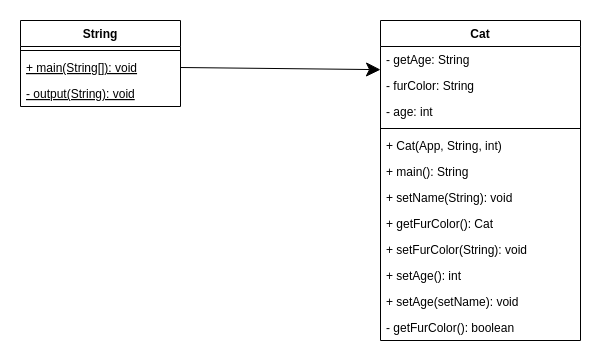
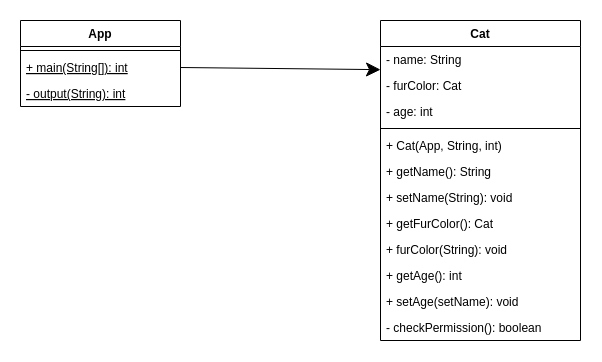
(100, 34) -> (100, 34)
(434, 60) -> (427, 60)
(91, 68) -> (87, 68)
(439, 86) -> (430, 86)
(92, 94) -> (89, 94)
(432, 172) -> (444, 172)
(467, 250) -> (457, 250)
(430, 276) -> (430, 276)
(459, 328) -> (471, 328)
